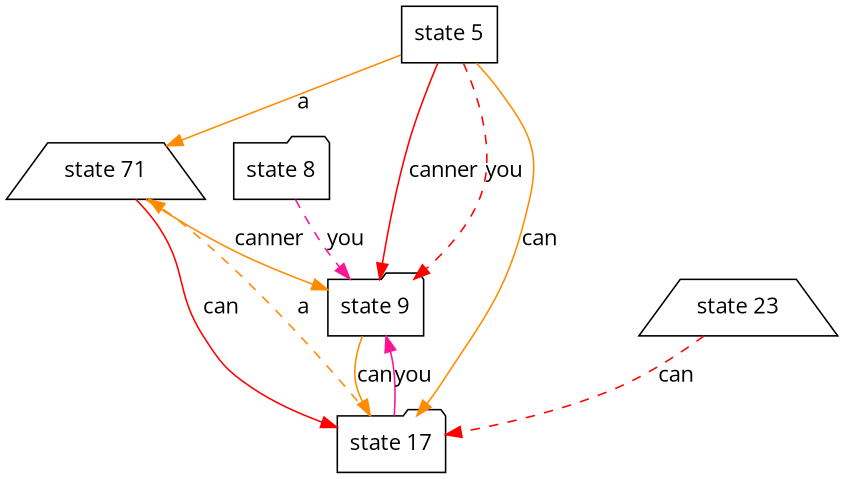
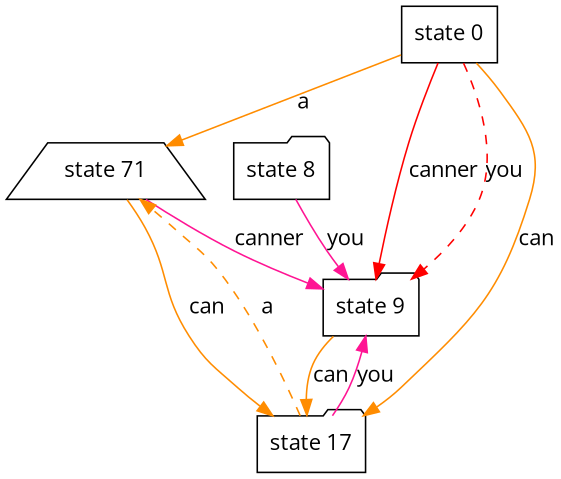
(450, 35) -> (450, 35)
(316, 234) -> (316, 234)
(227, 247) -> (225, 246)
(738, 308) -> none
(202, 334) -> (177, 314)
